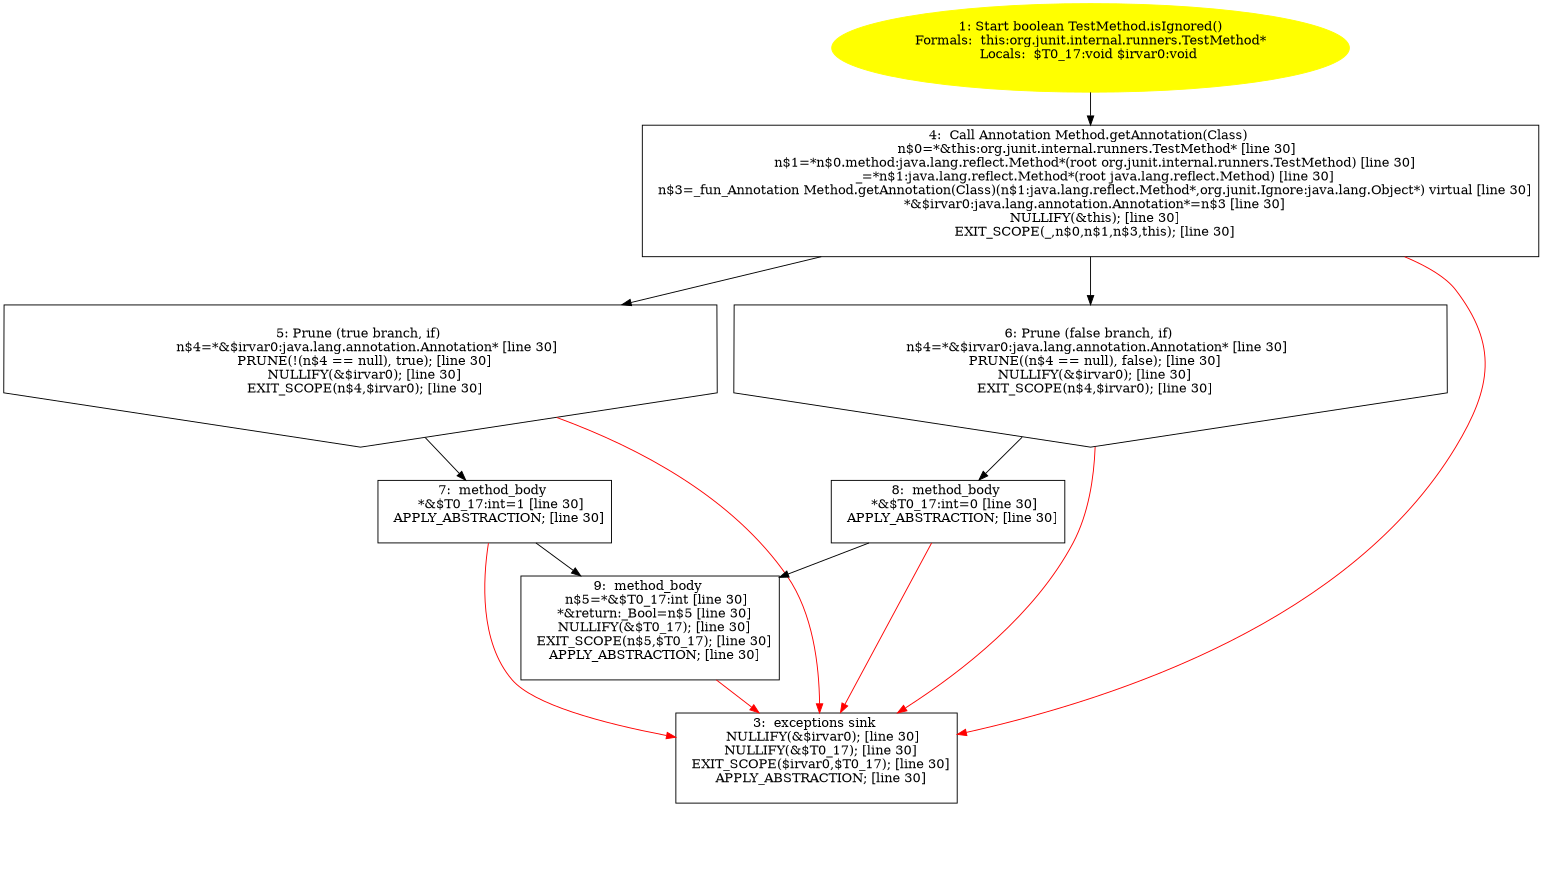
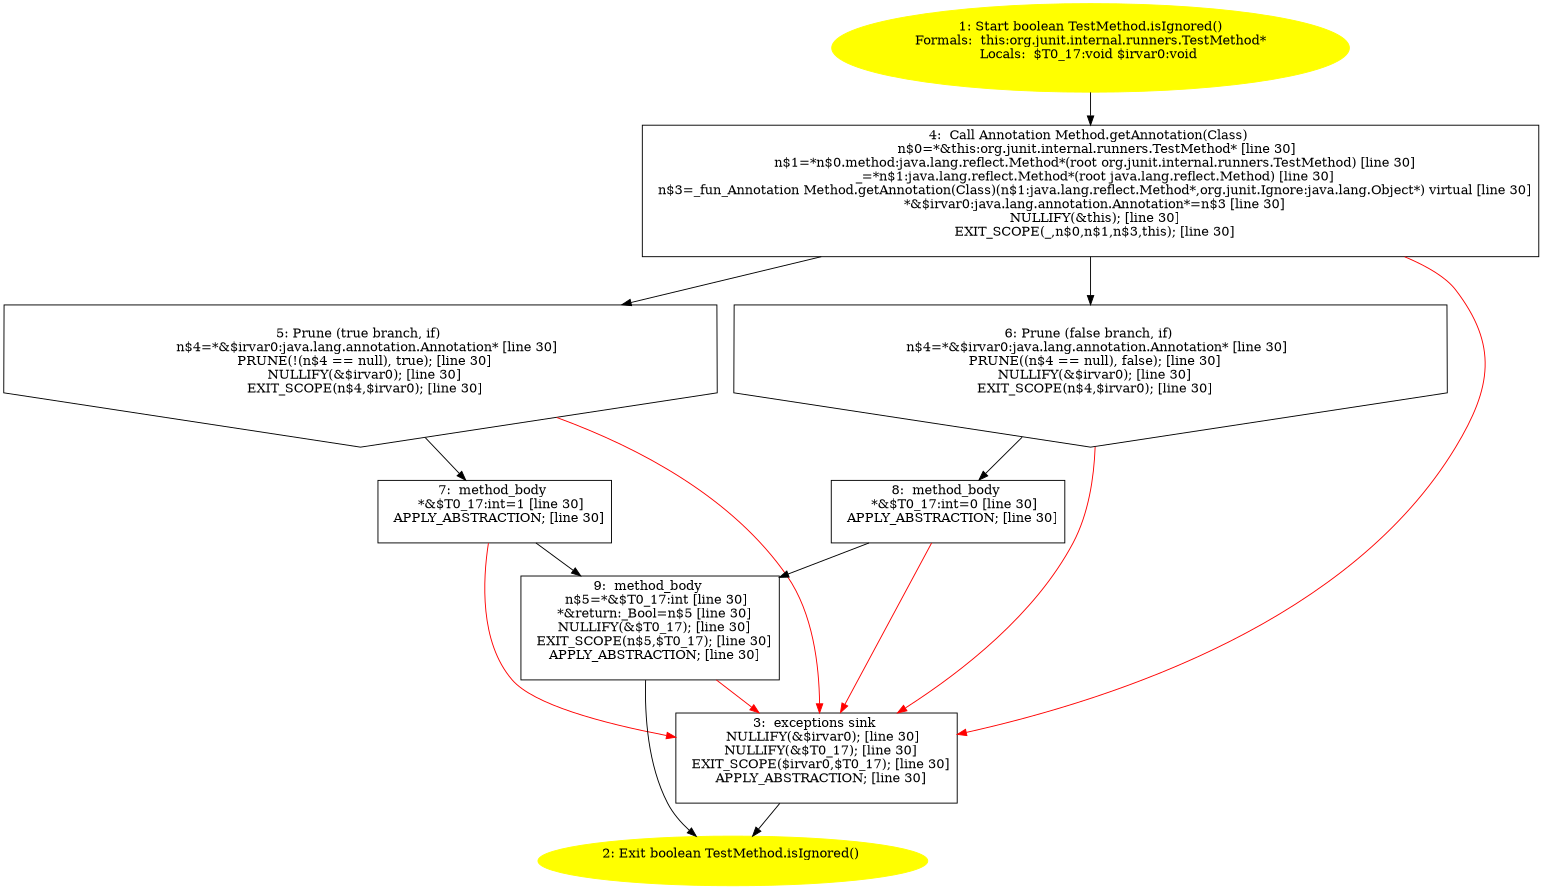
none -> (733, 861)
